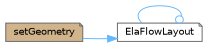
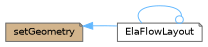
(95, 39) -> (105, 26)
